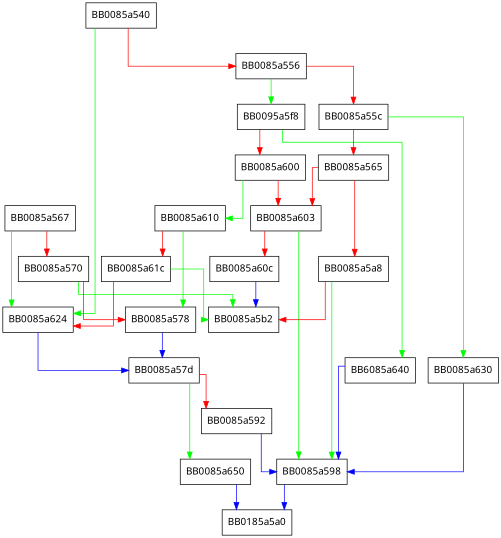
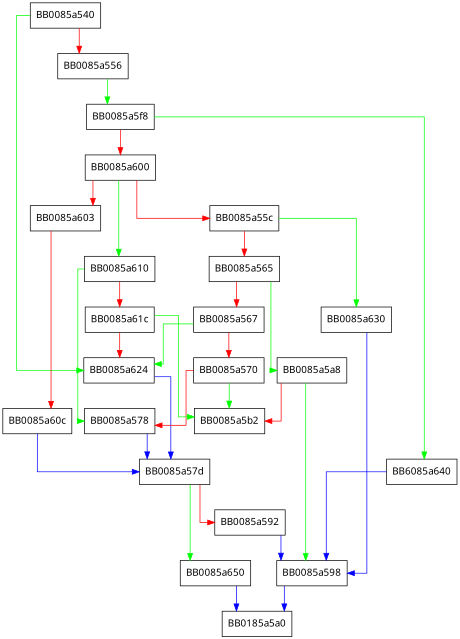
(345, 66) -> (151, 218)
(271, 117) -> (120, 117)
(312, 180) -> (237, 291)
(355, 215) -> (271, 326)
(256, 291) -> (66, 472)
(299, 342) -> none
